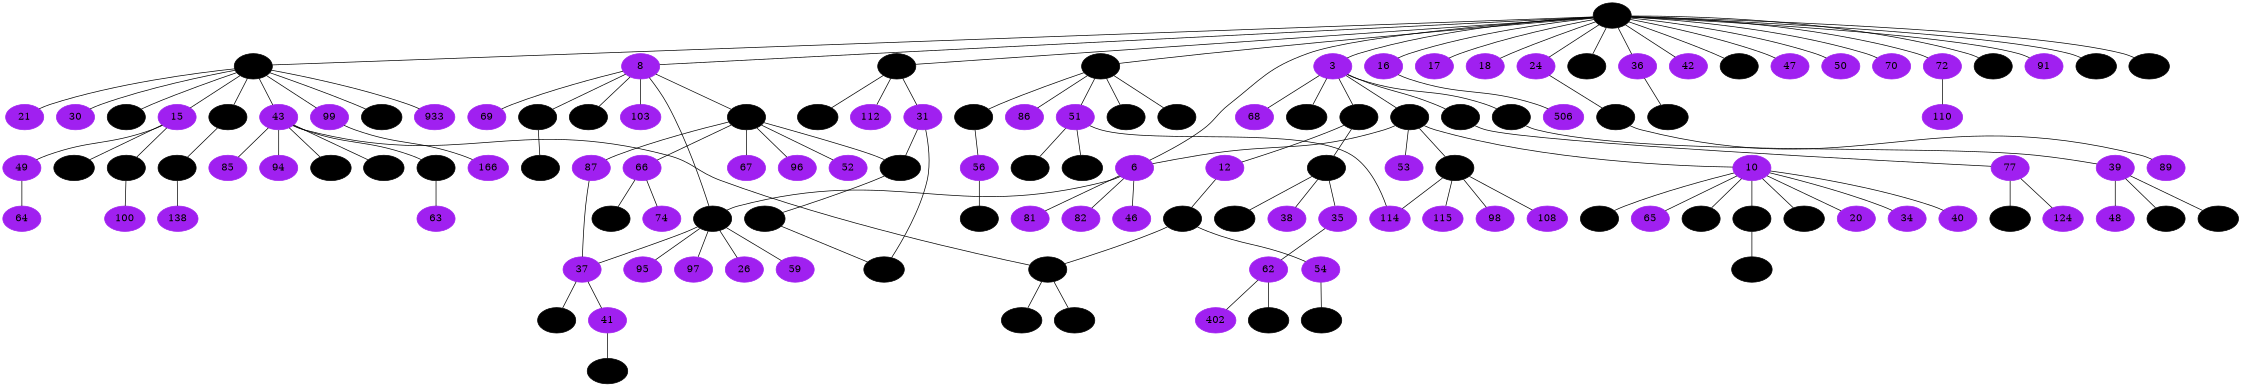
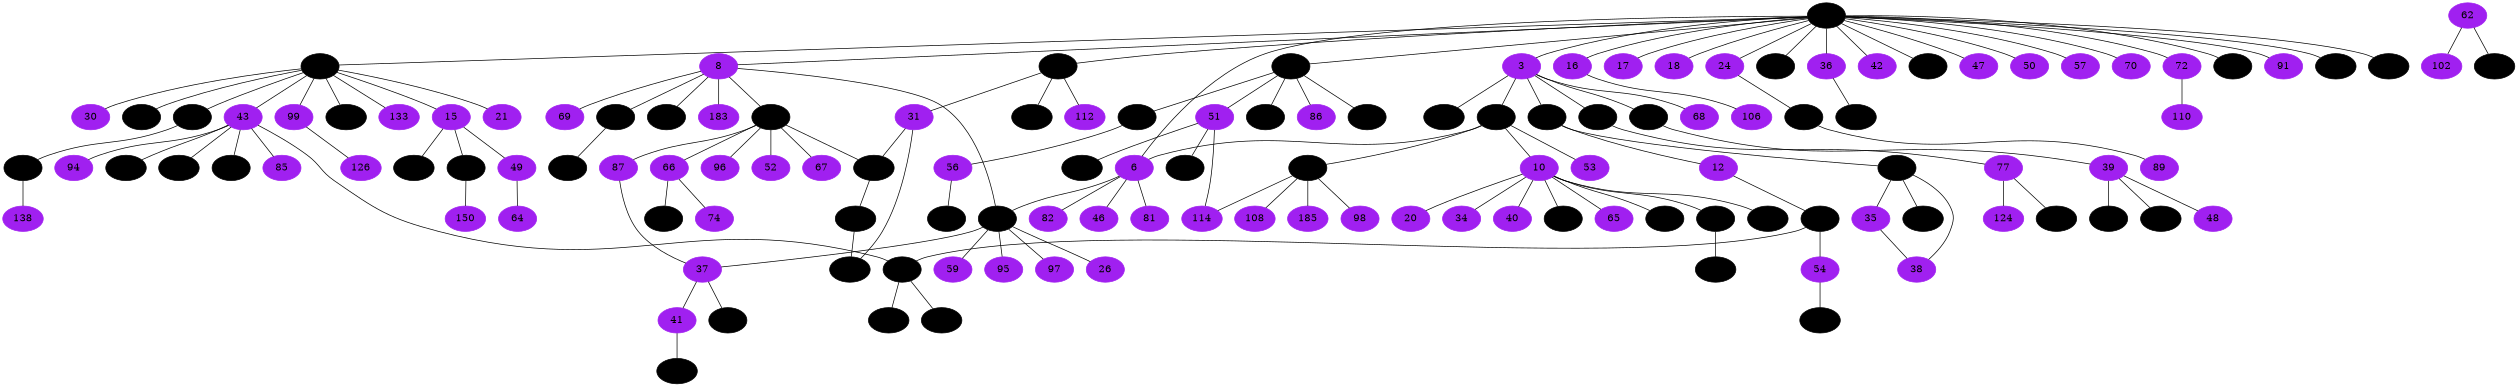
none -> (2080, 66)
(435, 117) -> (399, 117)
(641, 117) -> (719, 117)
(1564, 117) -> (1752, 117)
(488, 168) -> (361, 168)
(125, 219) -> (465, 219)
(436, 219) -> none
(1443, 219) -> (1308, 219)
(1303, 244) -> (1894, 244)
(1216, 320) -> (2442, 66)
